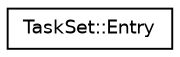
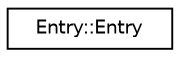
(90, 29) -> (90, 29)
